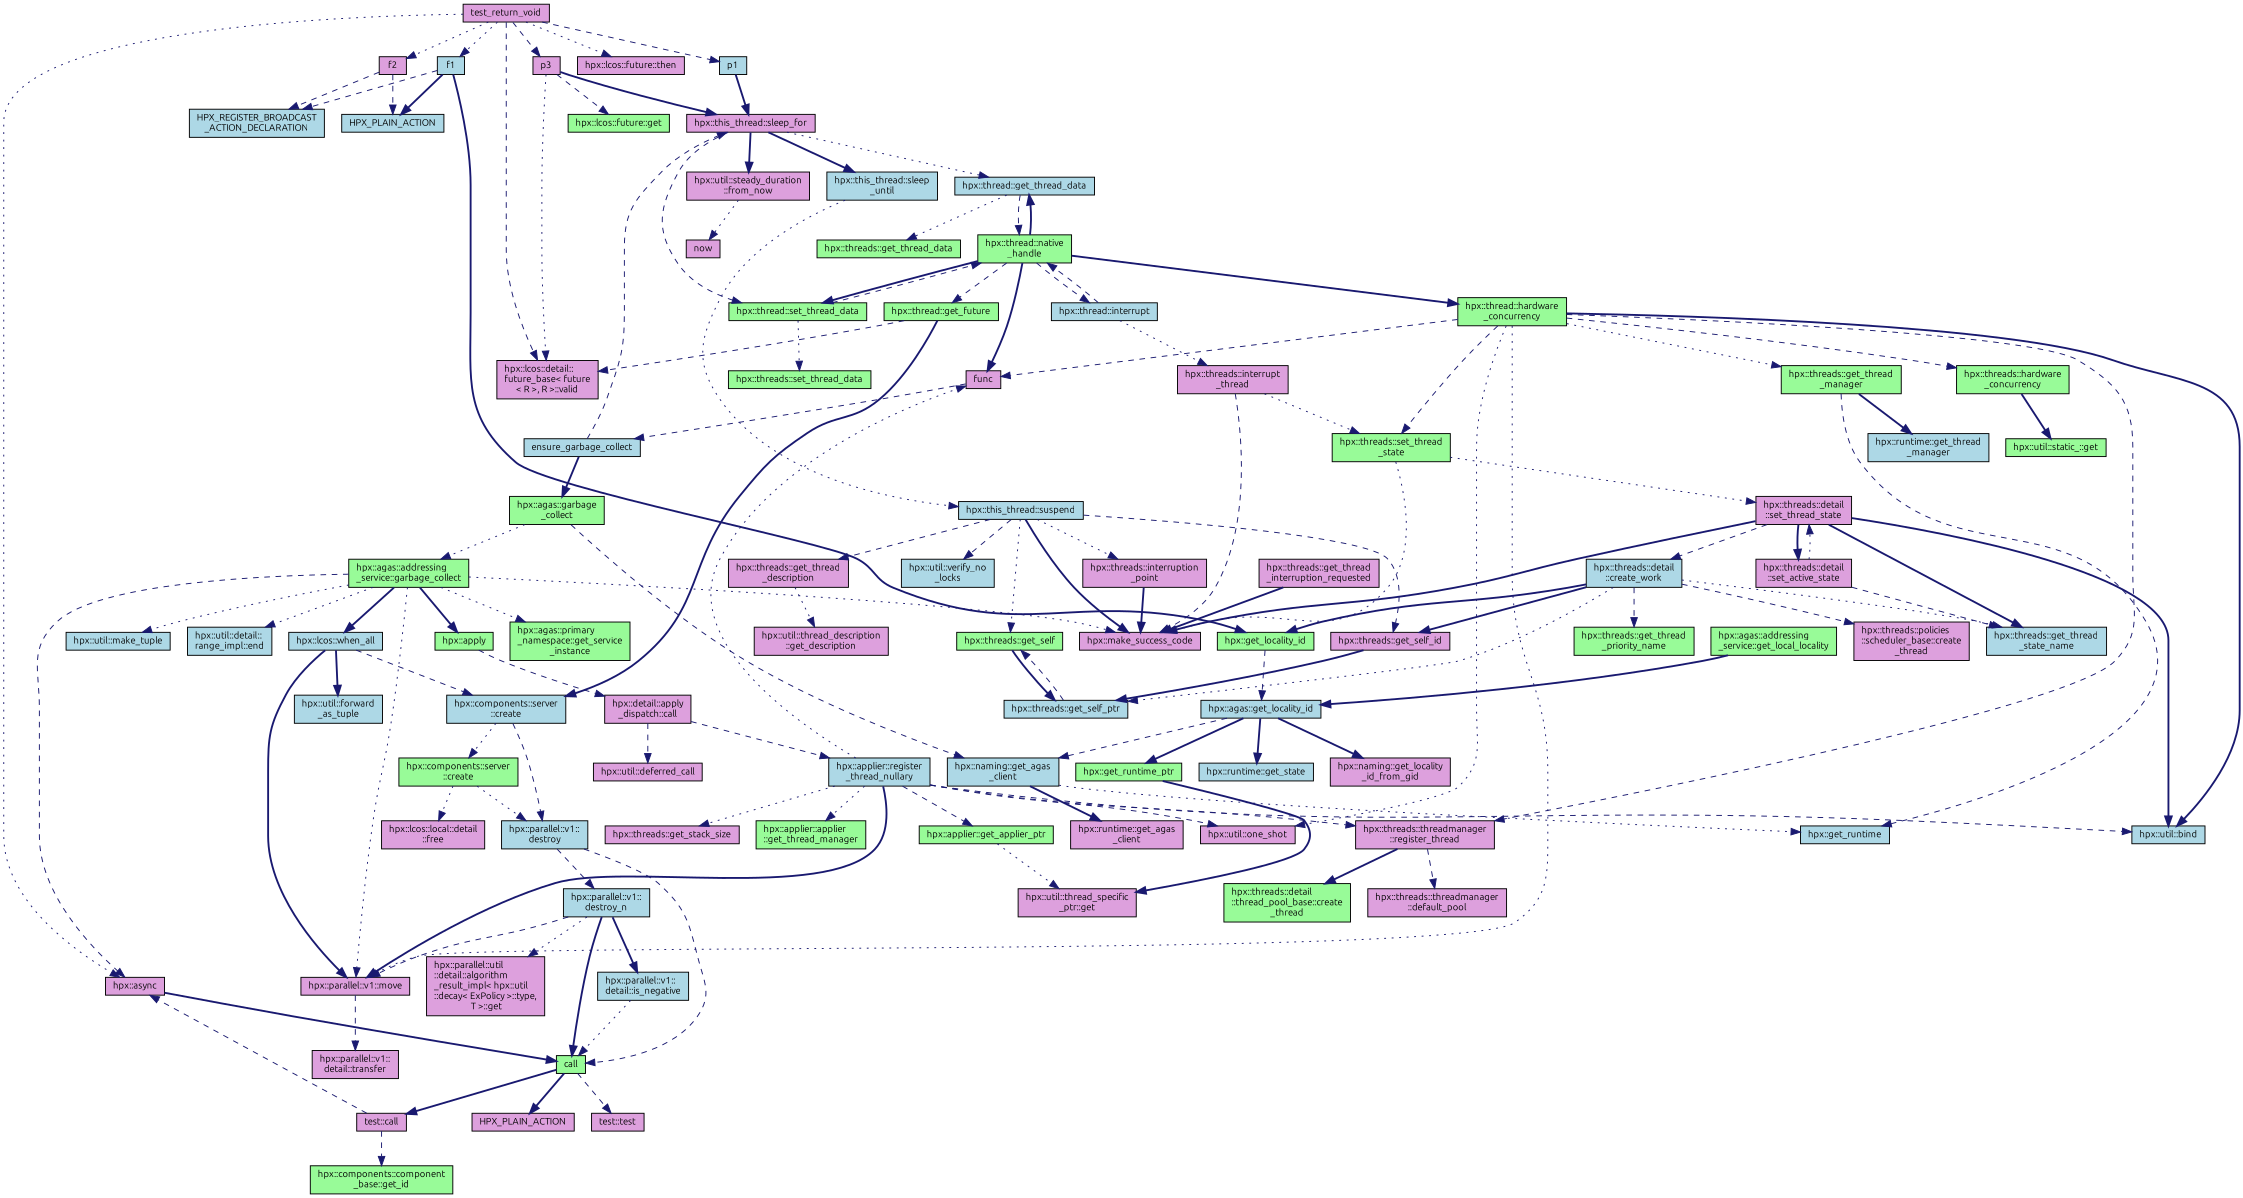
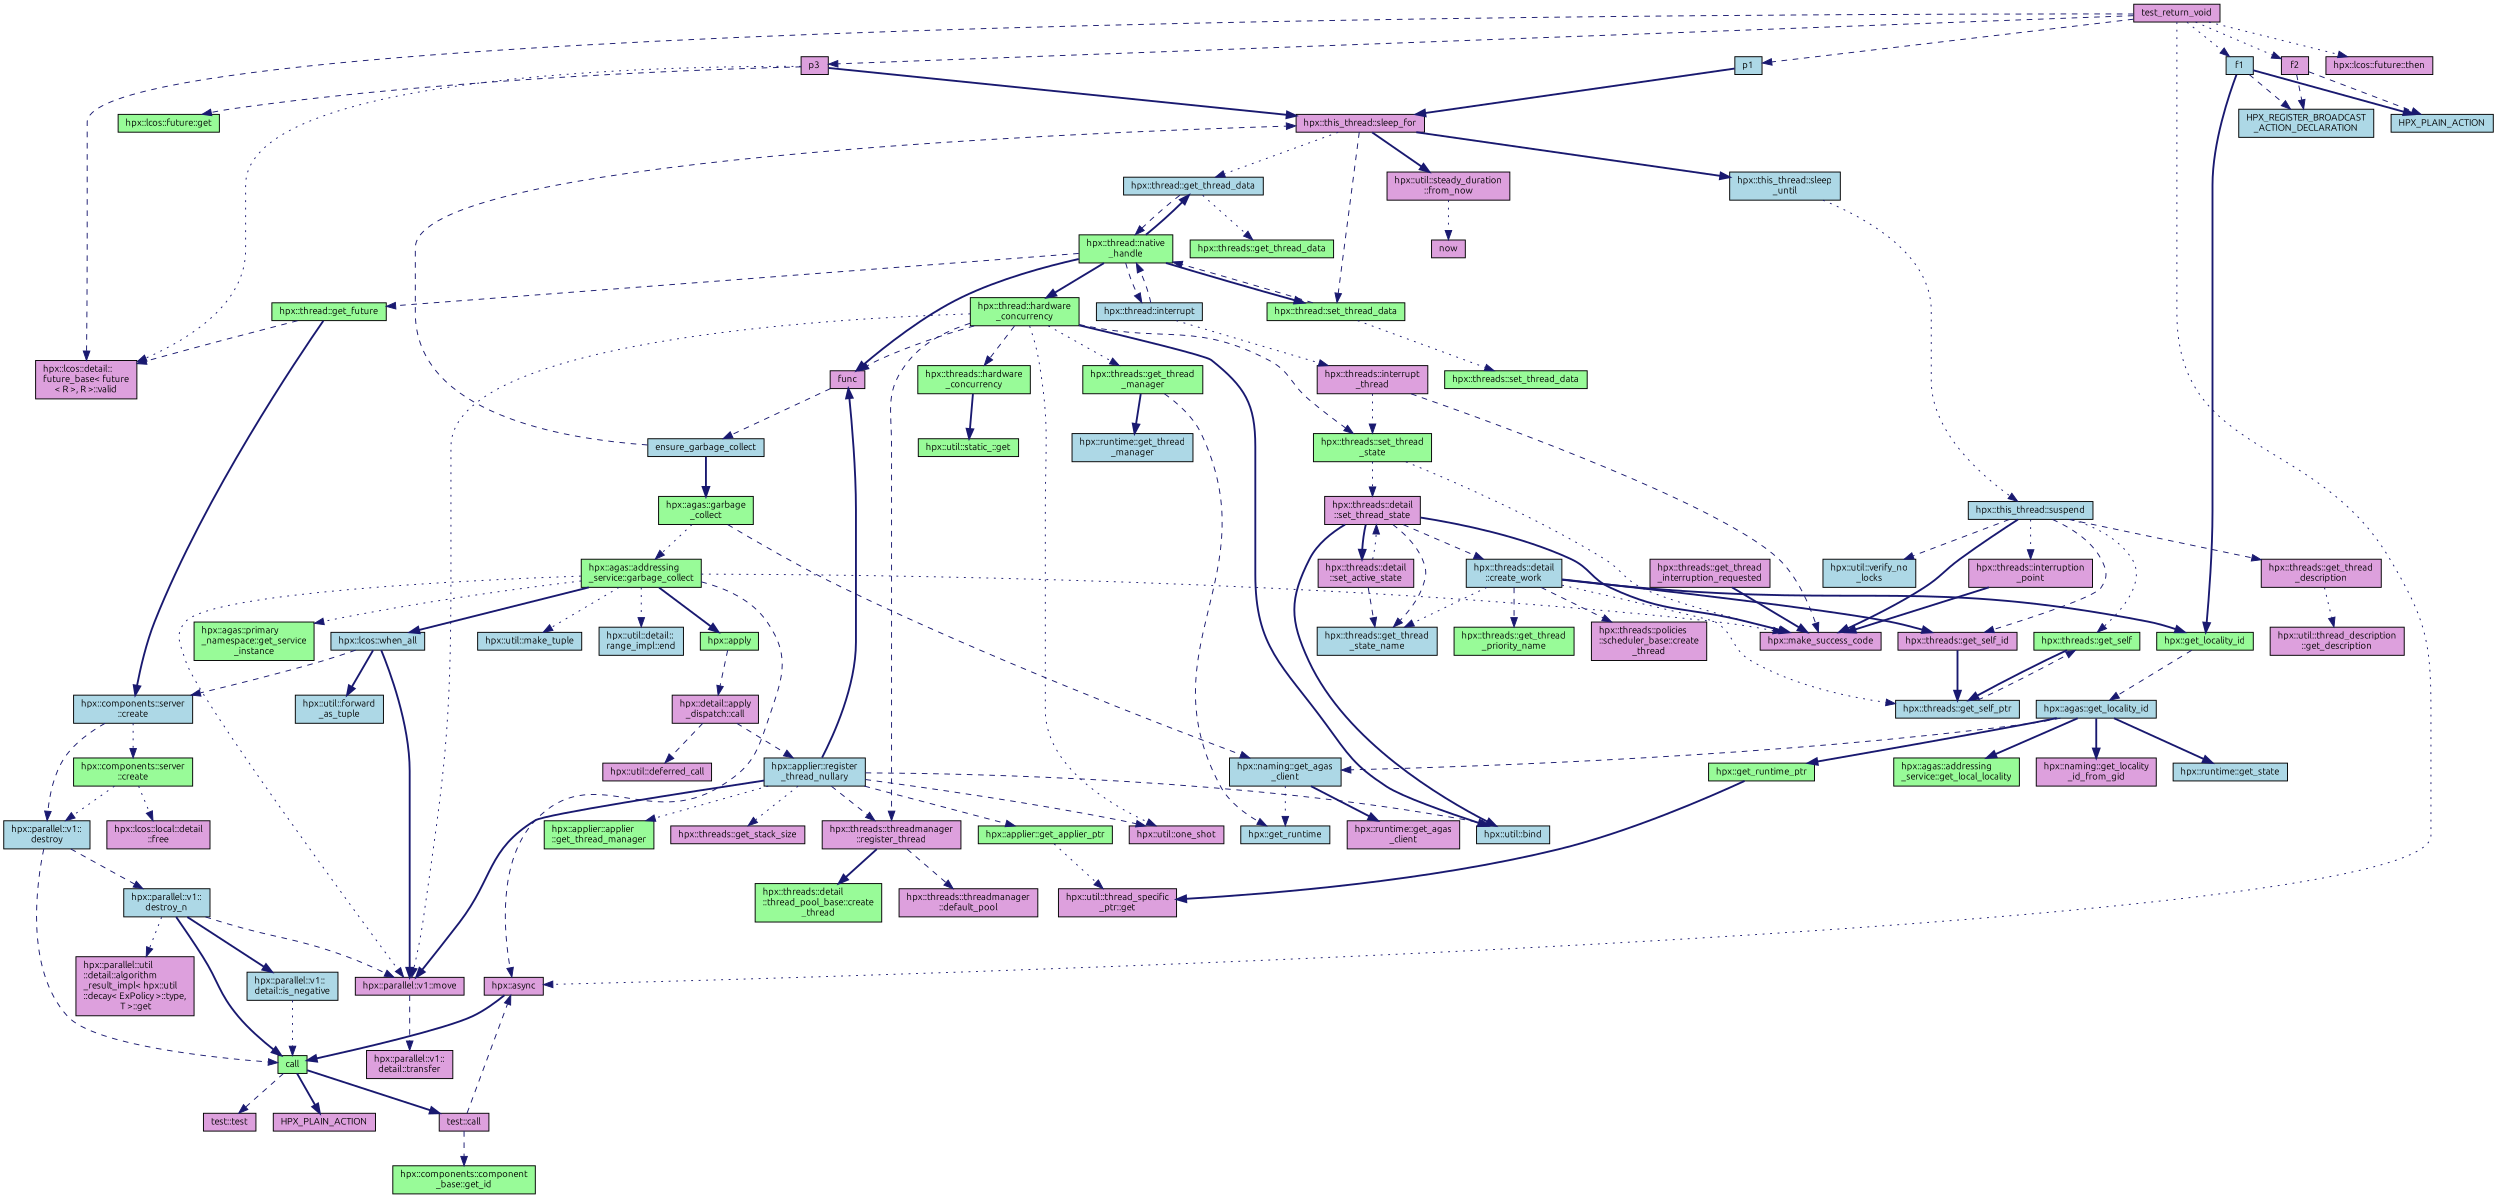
(729, 544) -> (856, 562)
(1921, 574) -> (1426, 570)
(1540, 685) -> (2037, 736)
